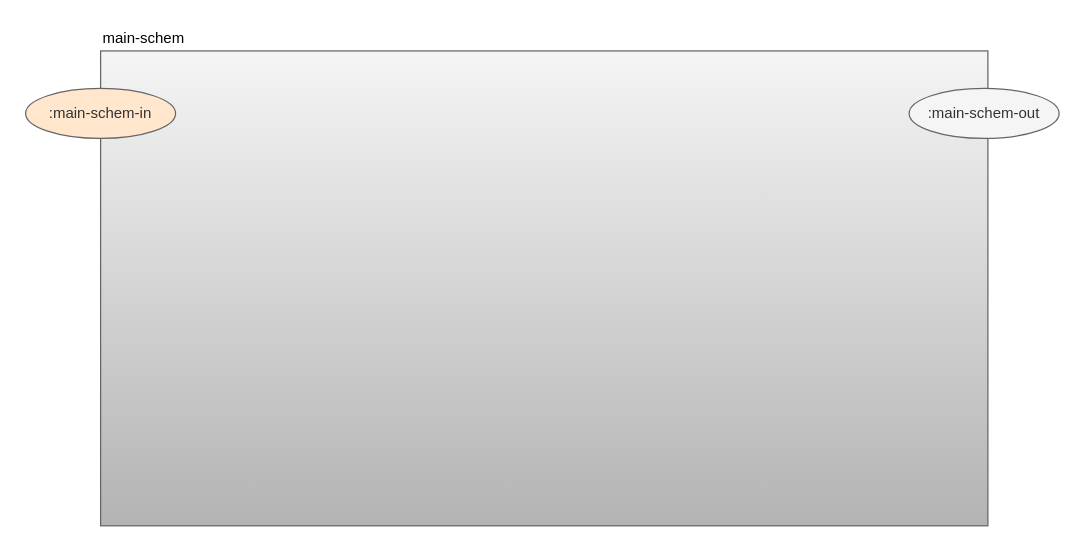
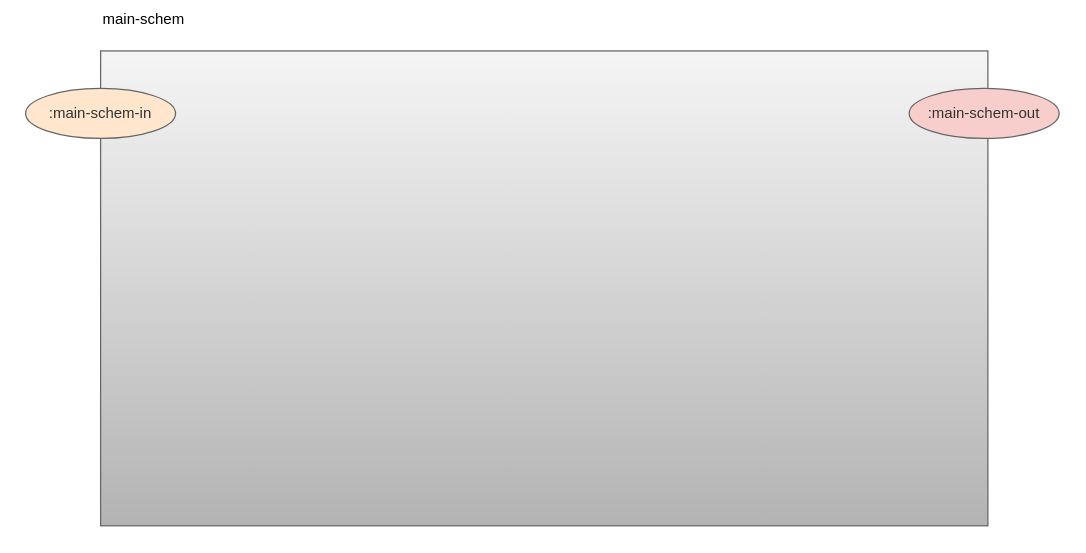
(151, 38) -> (151, 19)
(984, 113) -> (984, 113)
